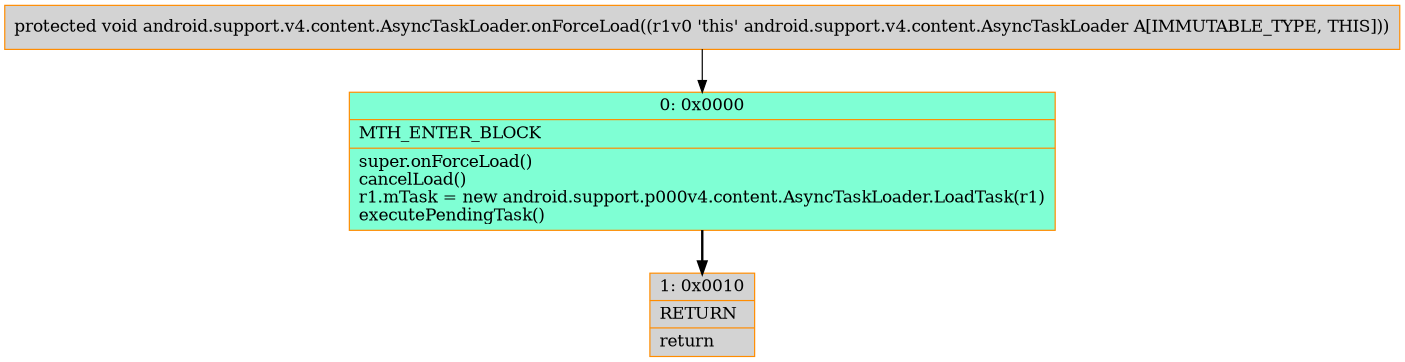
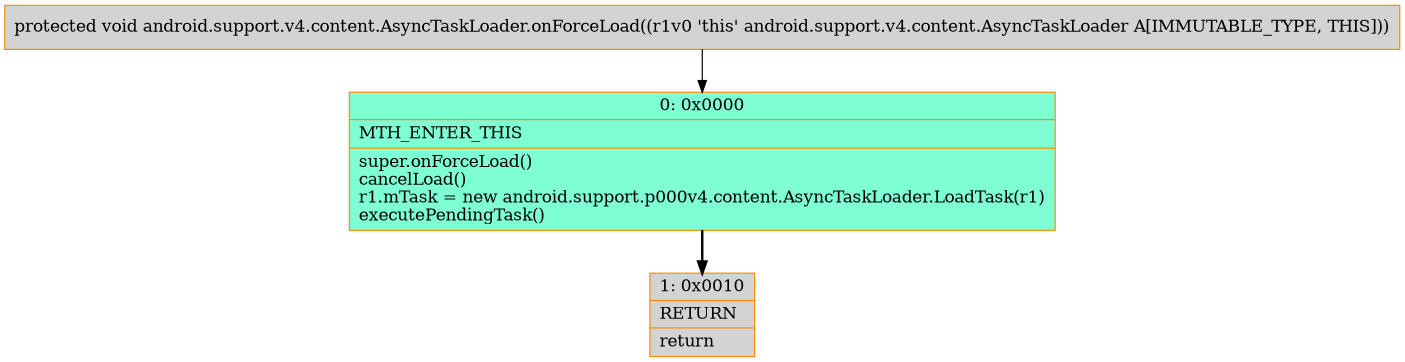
(451, 133) -> (441, 133)
